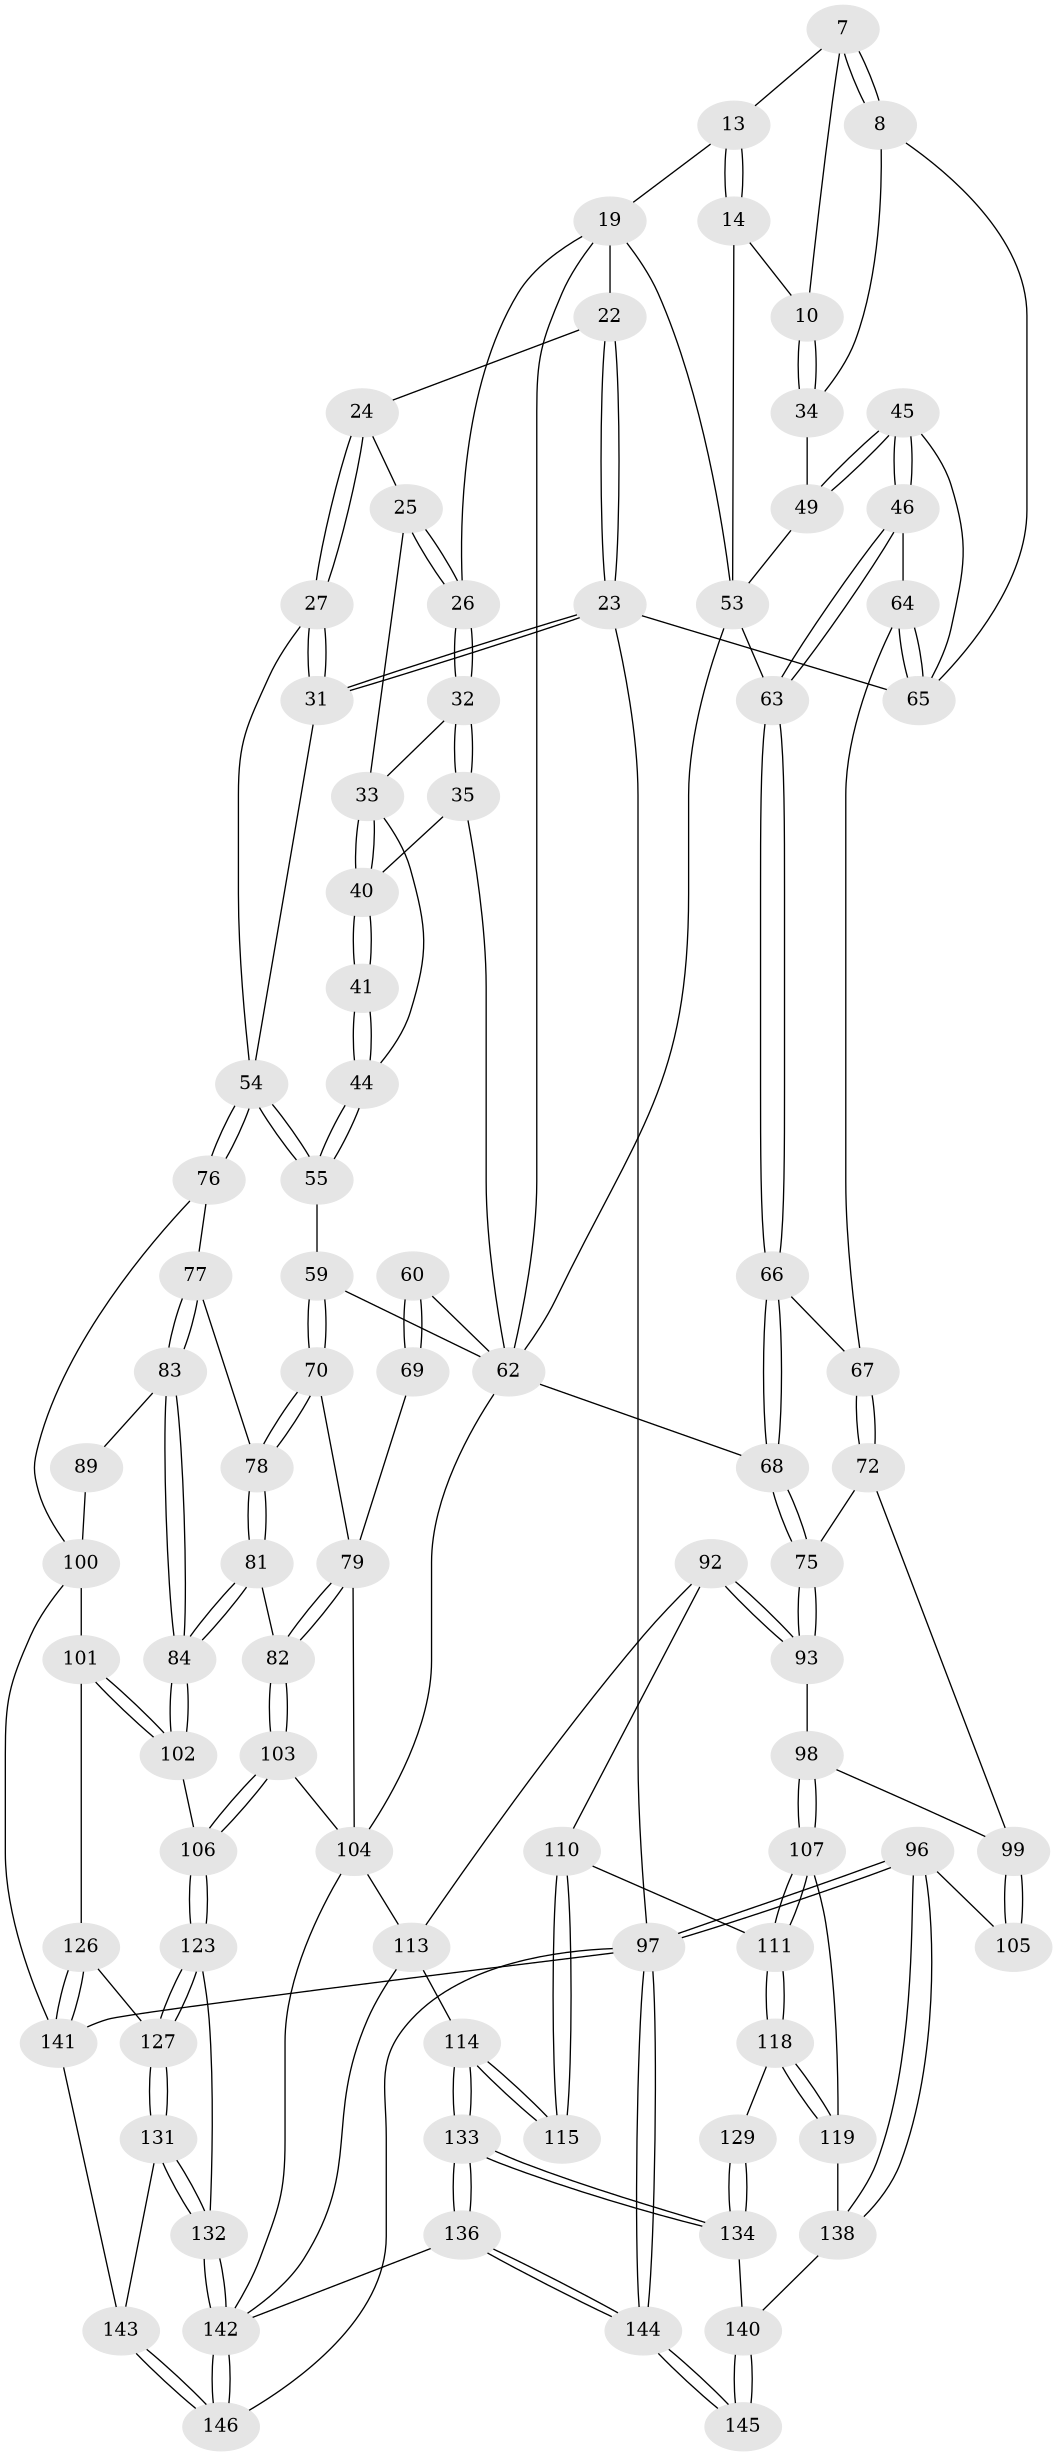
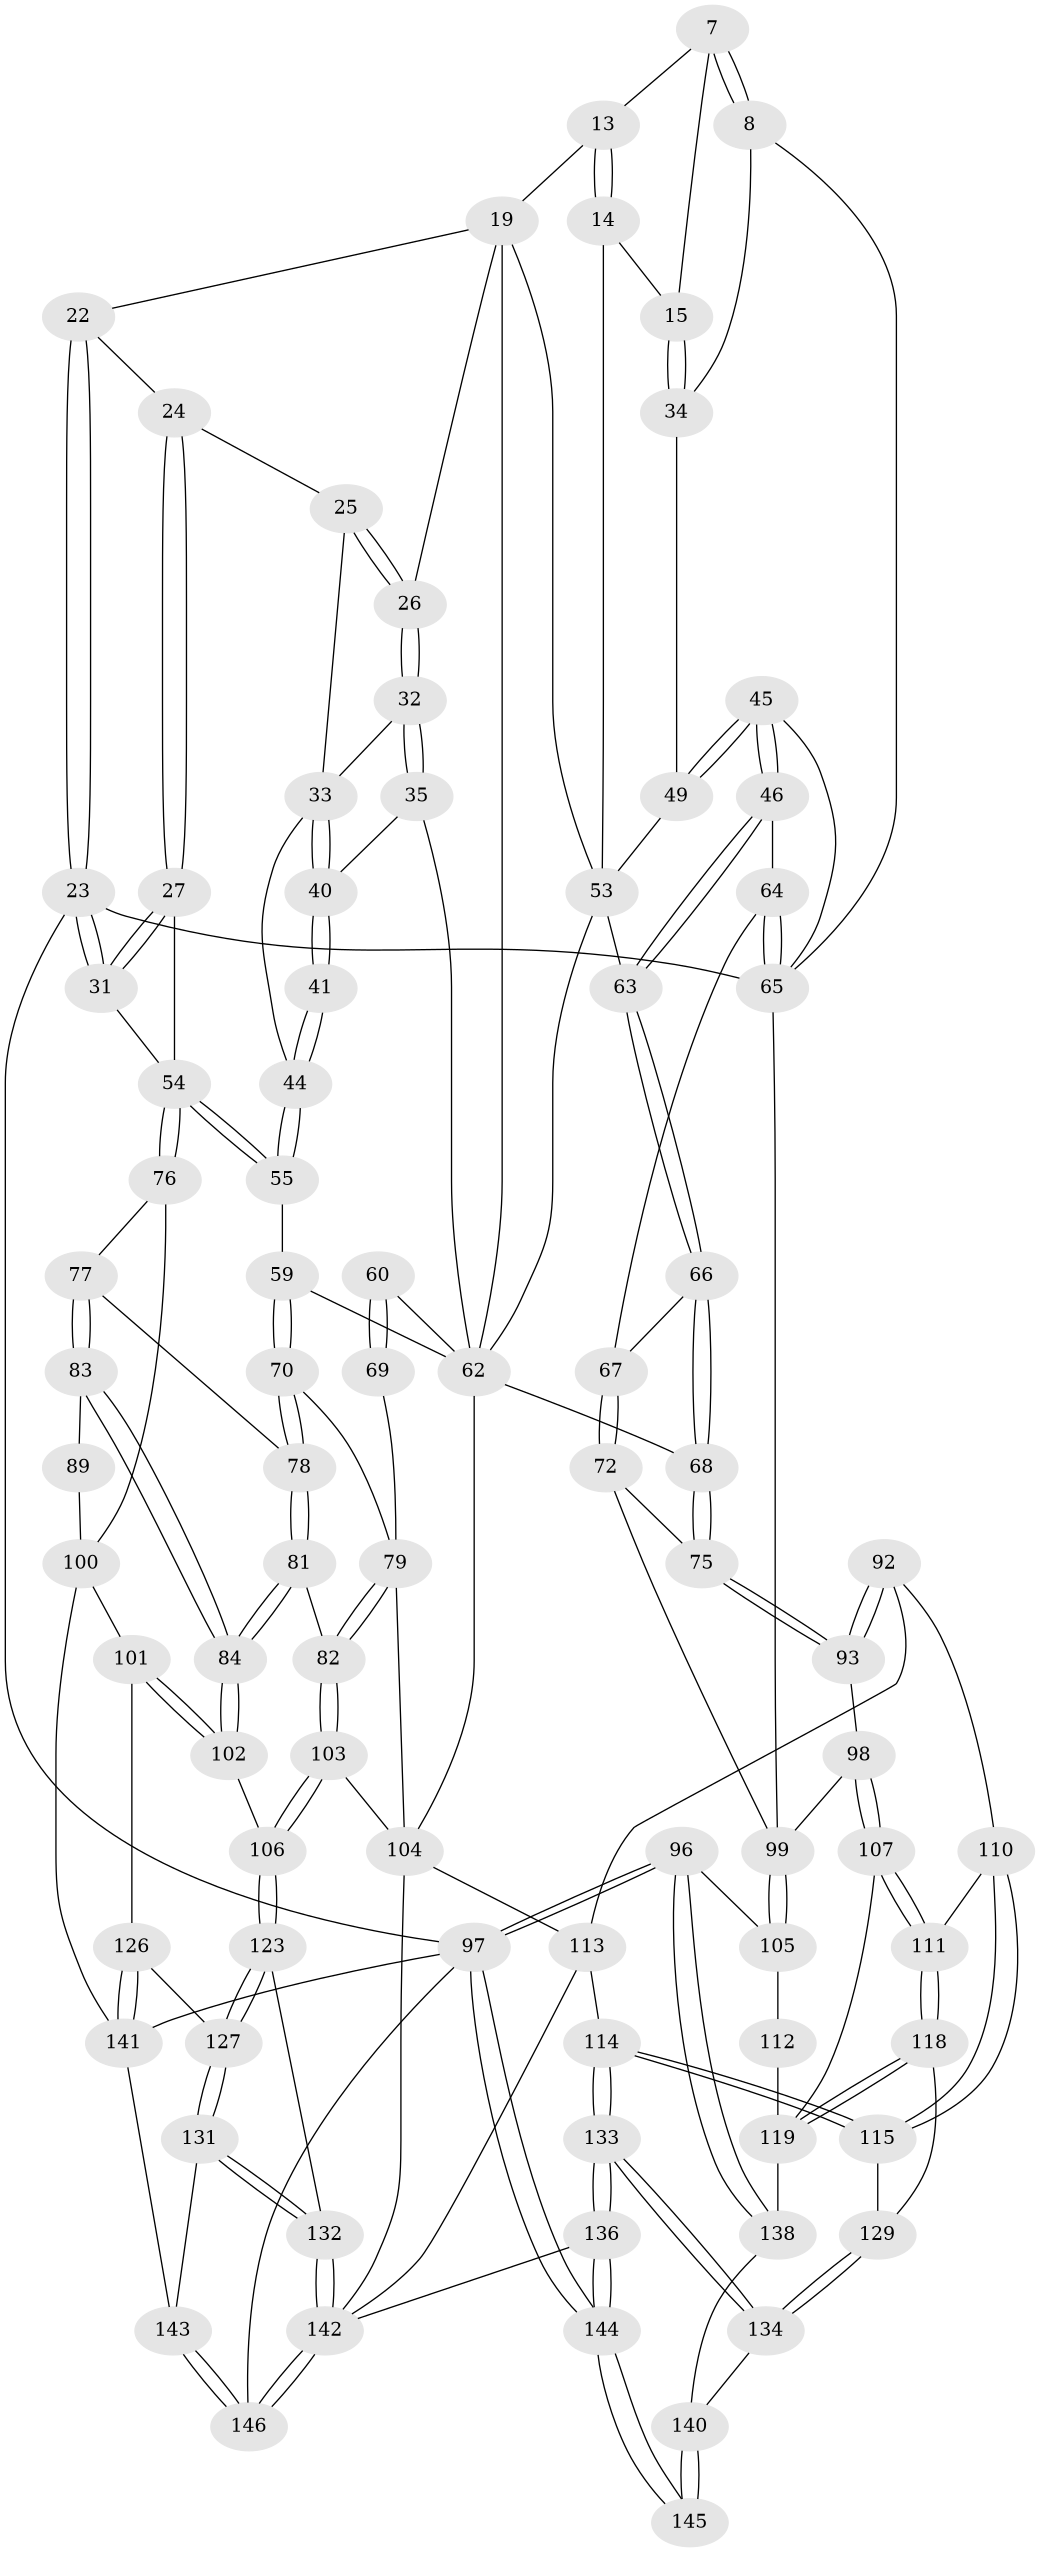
(807, 317) -> (677, 317)
none -> (775, 1420)
none -> (778, 2043)
none -> (878, 2187)
